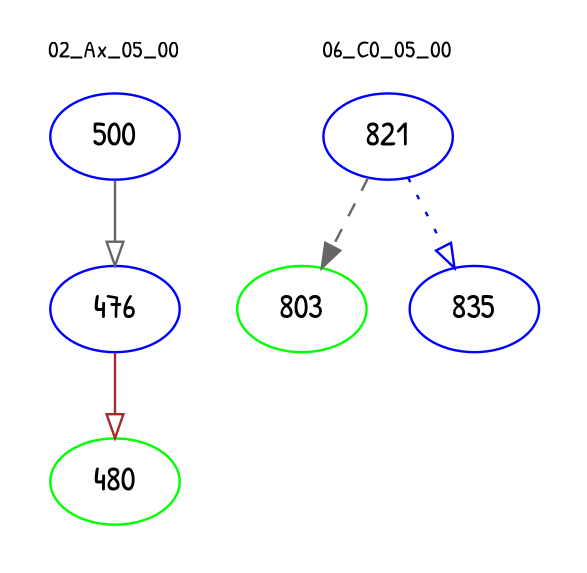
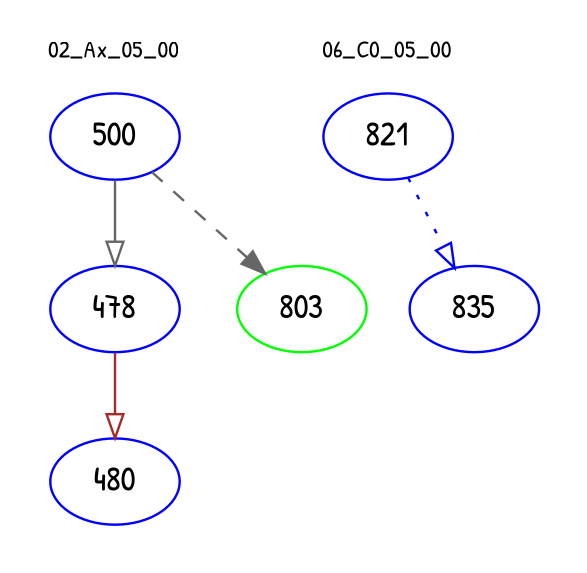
(351, 212) -> (183, 200)
(115, 309) -> (115, 309)
(115, 482) -> (115, 482)
